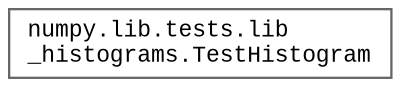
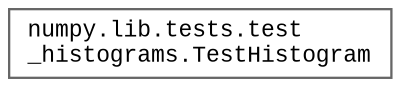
(200, 43) -> (200, 43)
